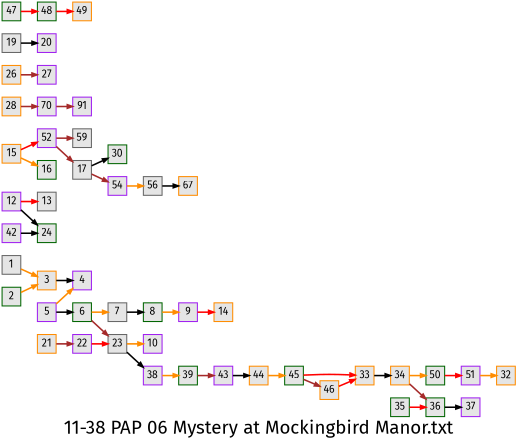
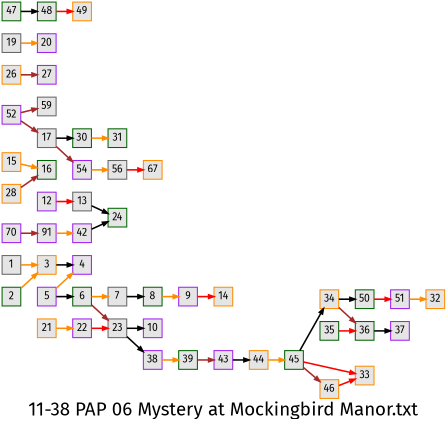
(26, 11) -> (26, 11)
(26, 43) -> (26, 43)
(26, 106) -> (27, 183)
none -> (117, 138)
(27, 147) -> none
(168, 186) -> (132, 170)
(27, 216) -> (97, 208)
none -> (62, 233)
(62, 344) -> (62, 328)
(132, 344) -> (132, 328)
(380, 376) -> (310, 332)
(415, 376) -> (344, 299)
